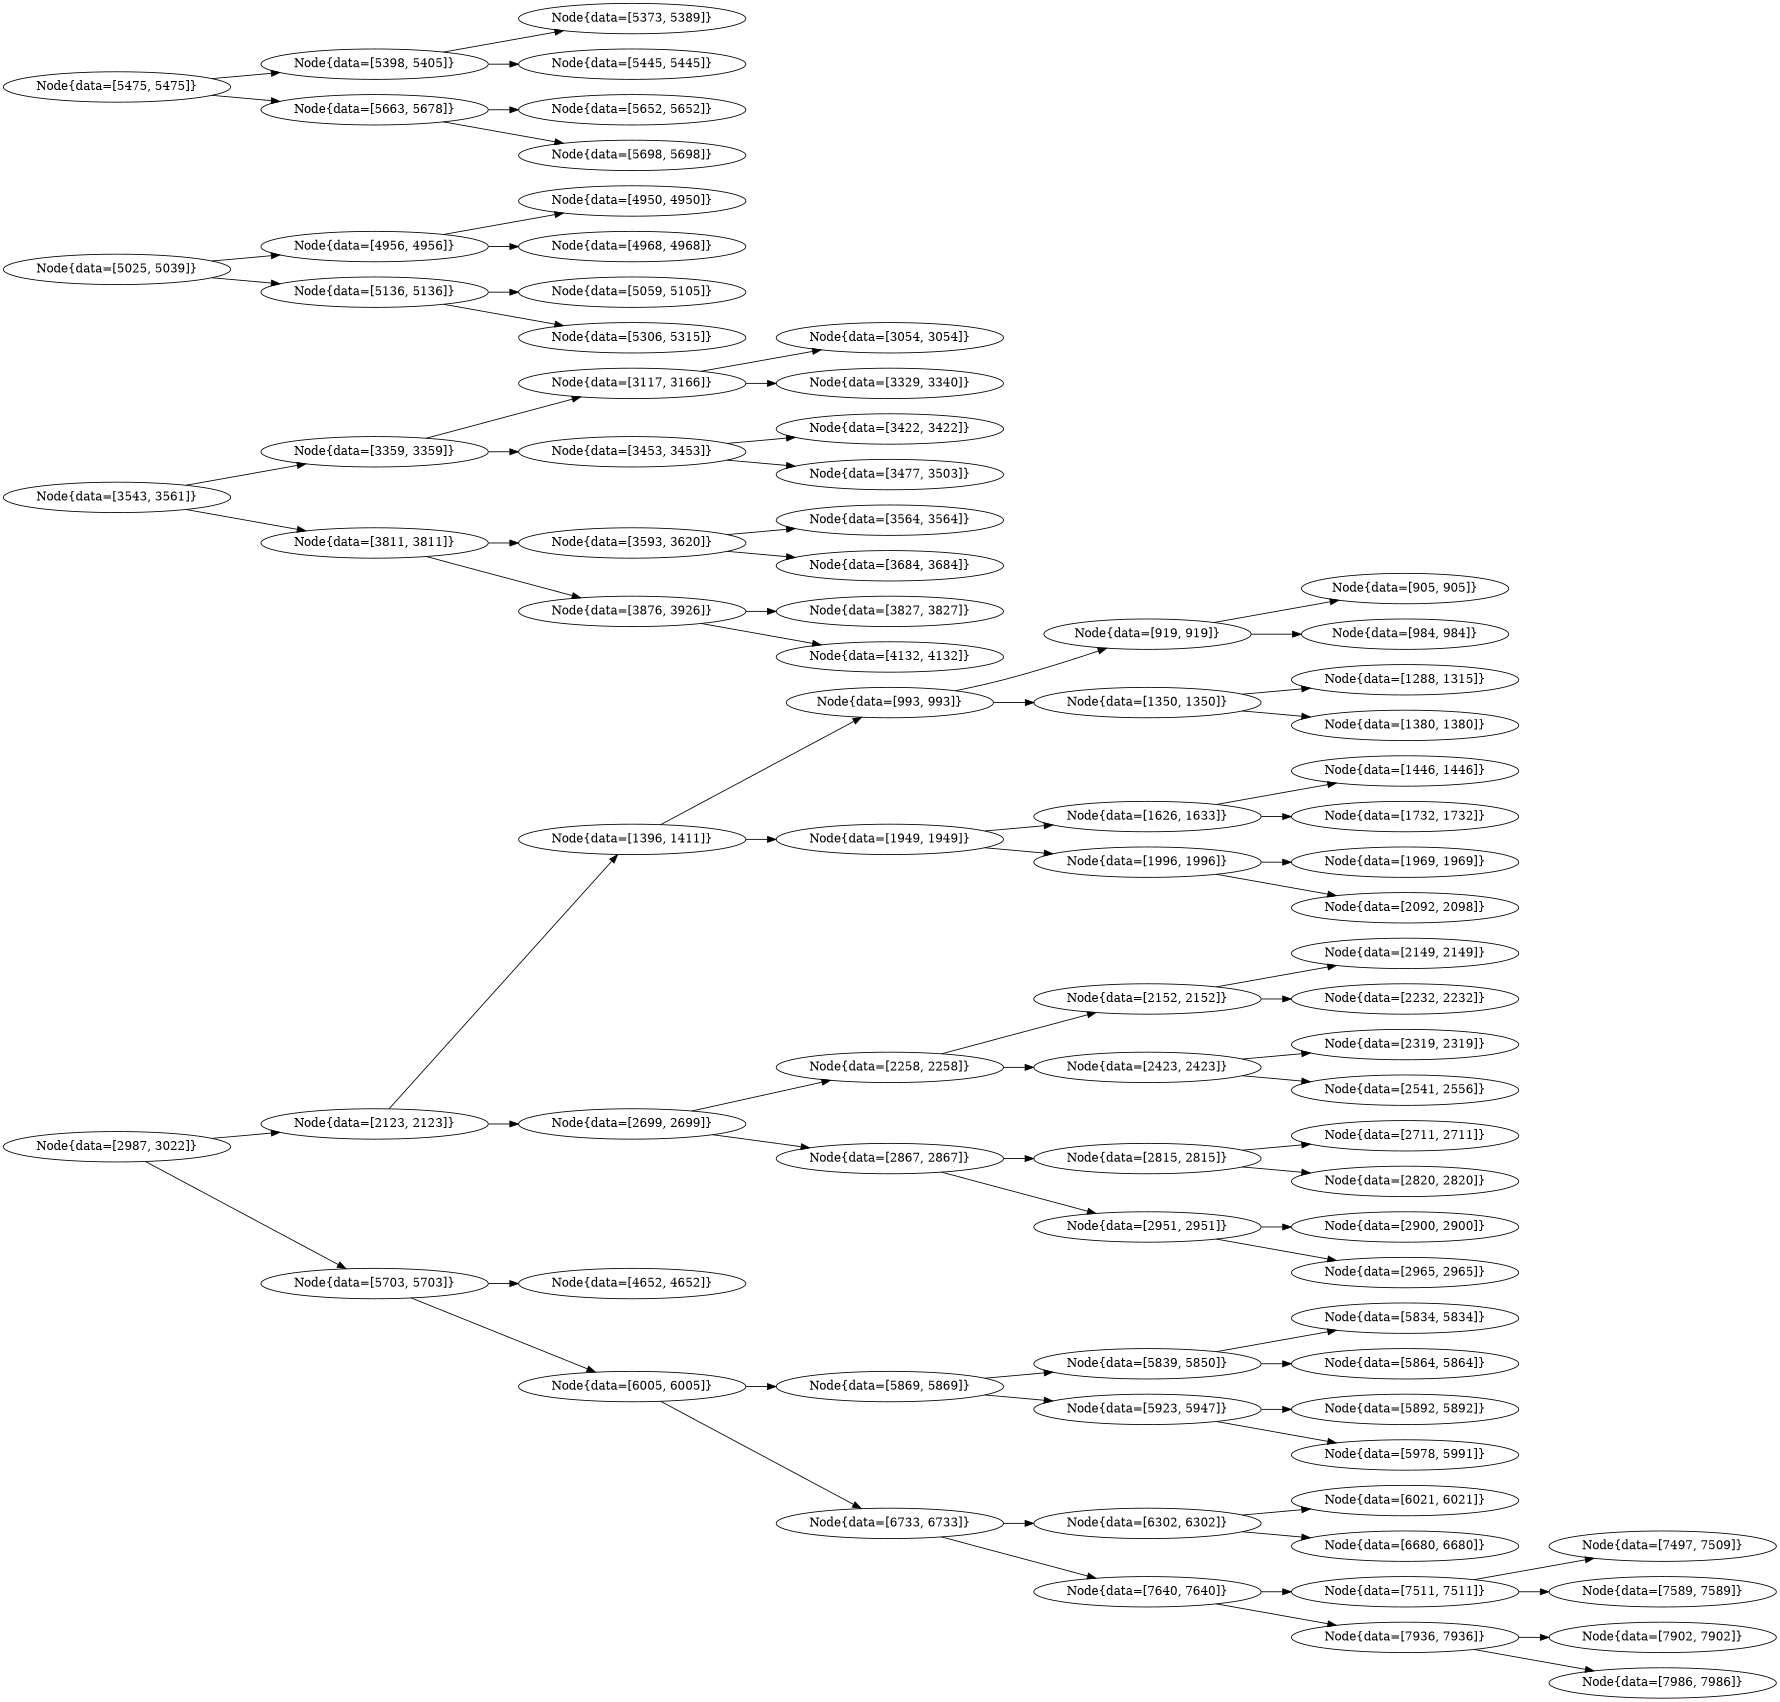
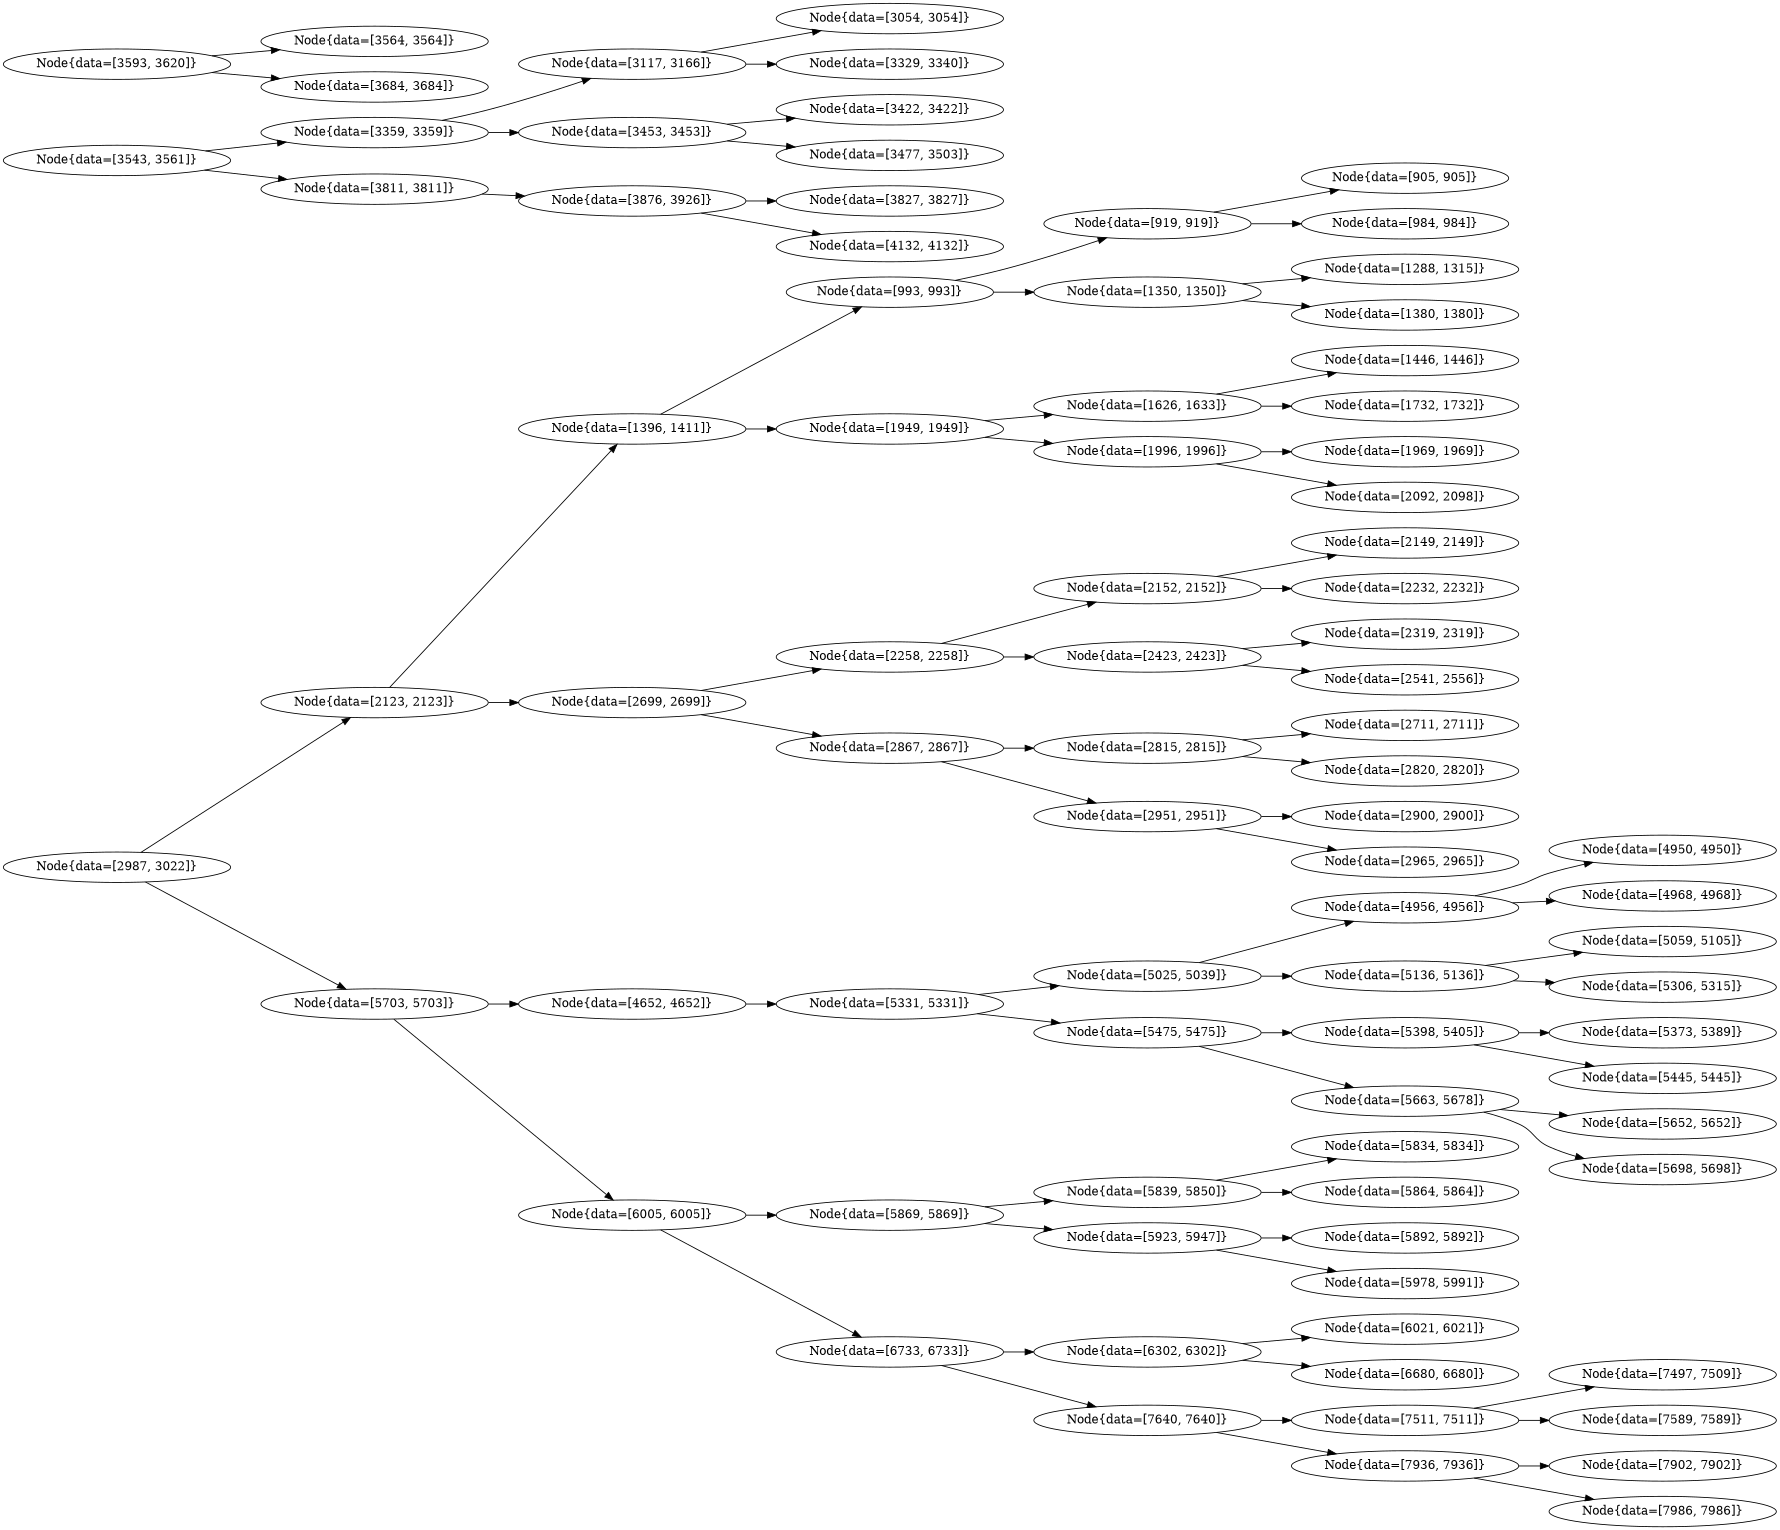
(499, 543) -> none
none -> (890, 1004)
